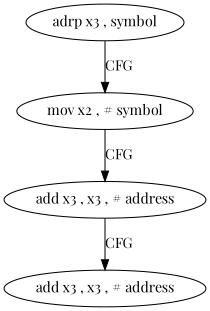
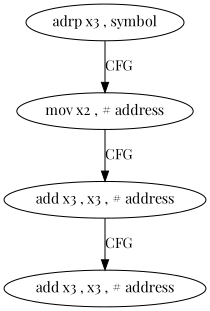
(105, 111) -> (105, 111)
